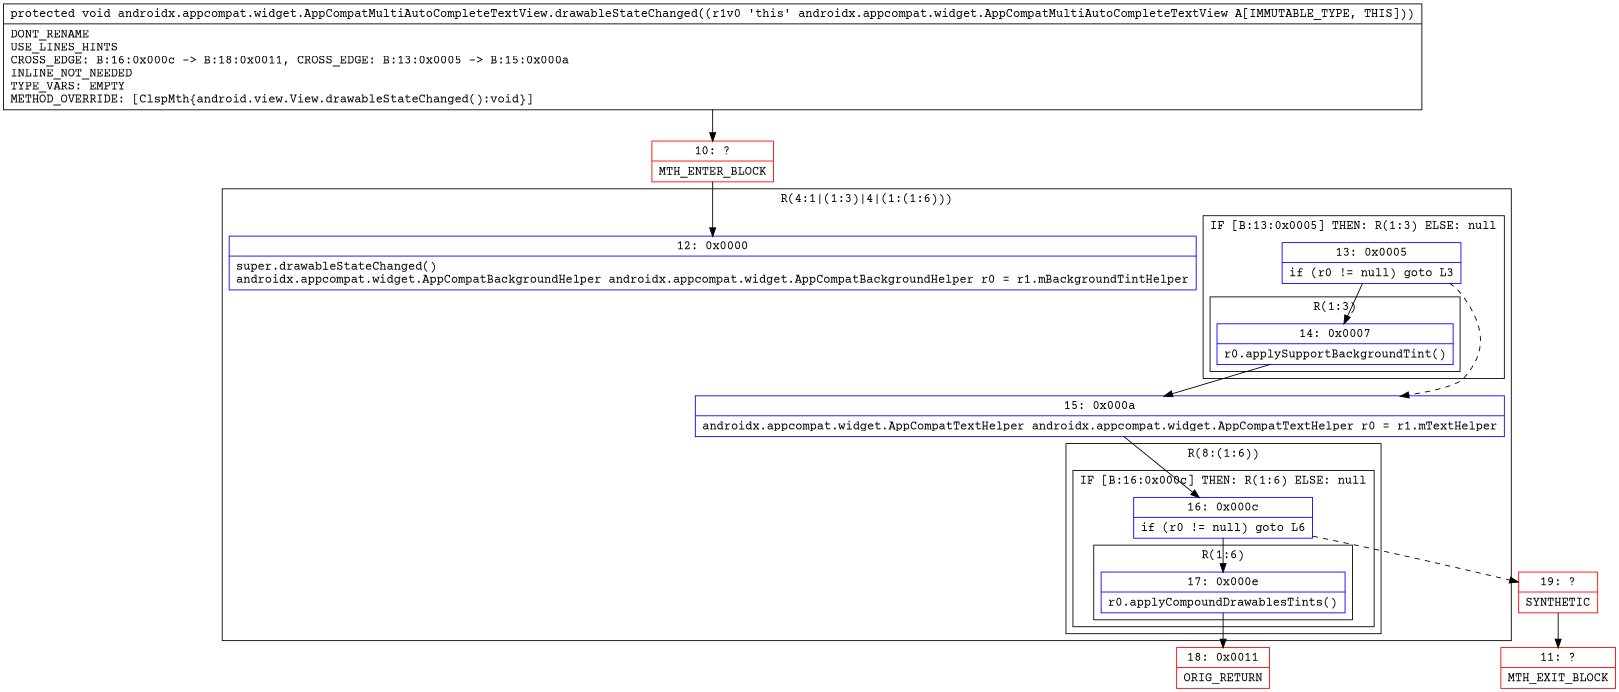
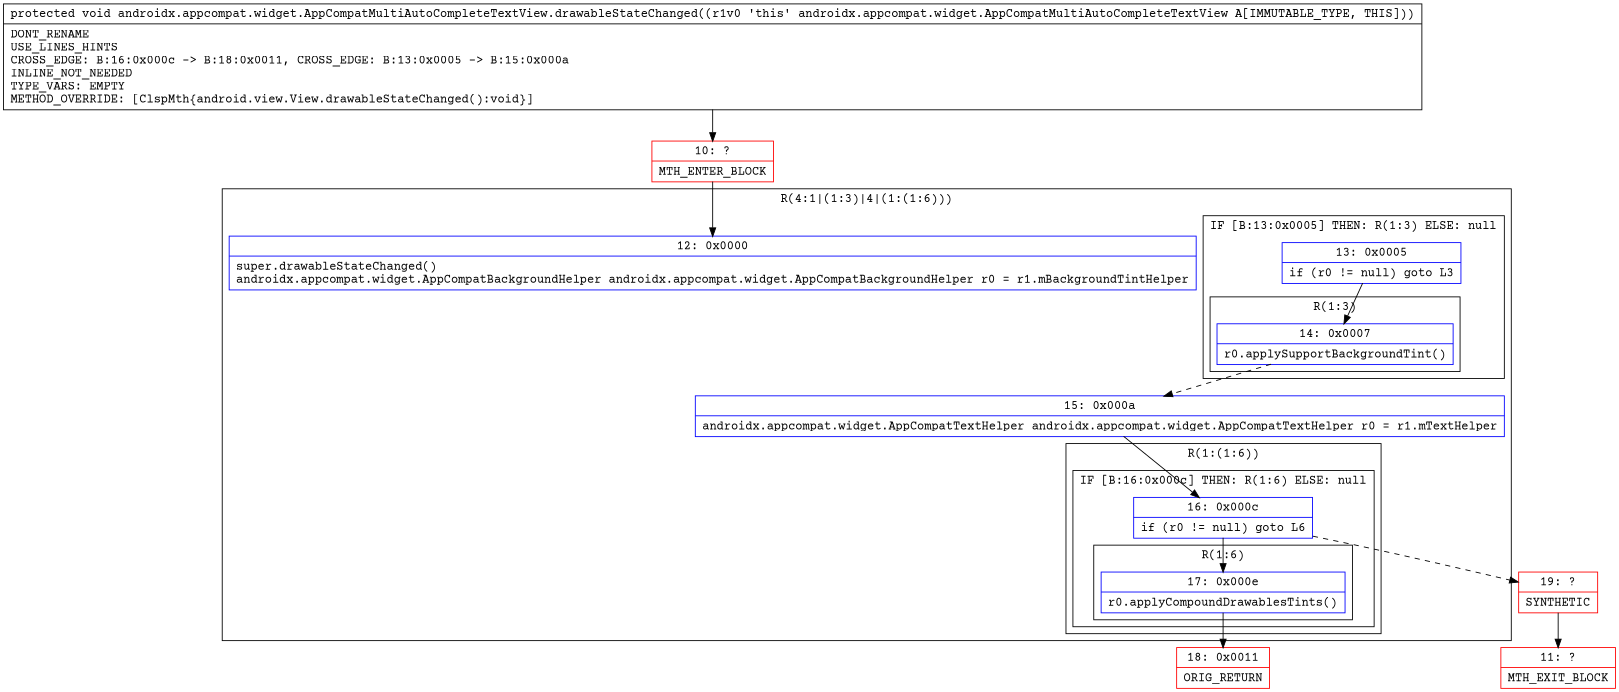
(1477, 357) -> none
(1204, 384) -> (1204, 384)
(1224, 454) -> (1224, 454)
